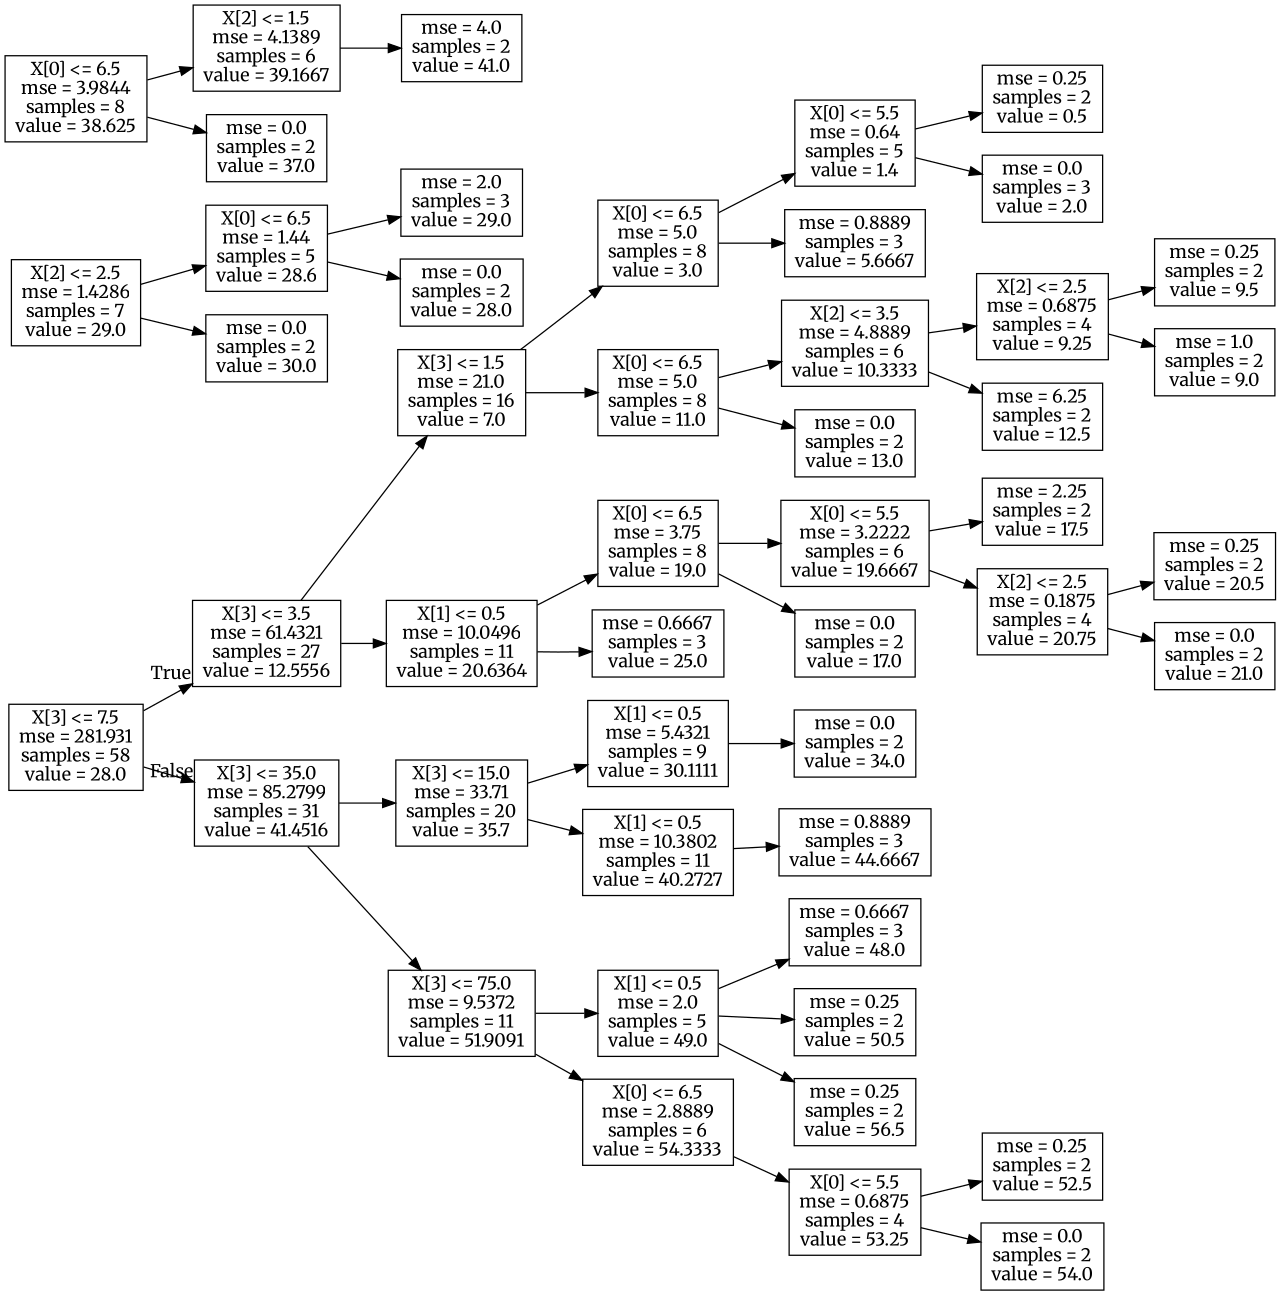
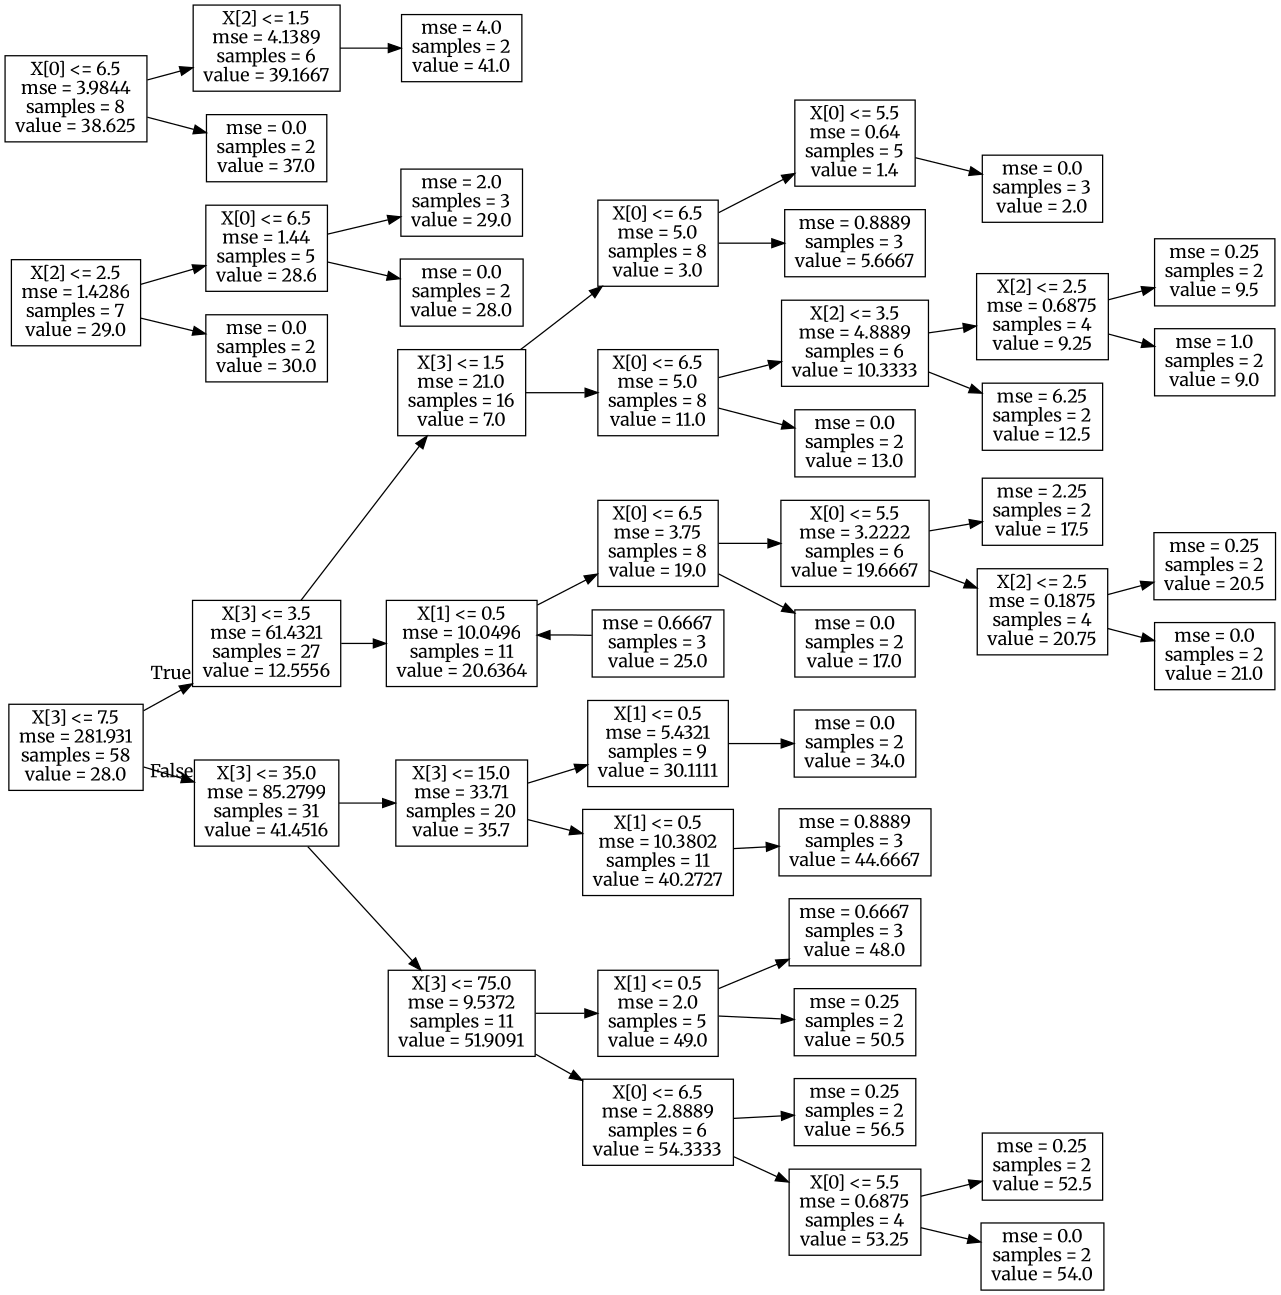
(1042, 99) -> none
(558, 652) -> (571, 635)
(751, 1060) -> (758, 1117)
